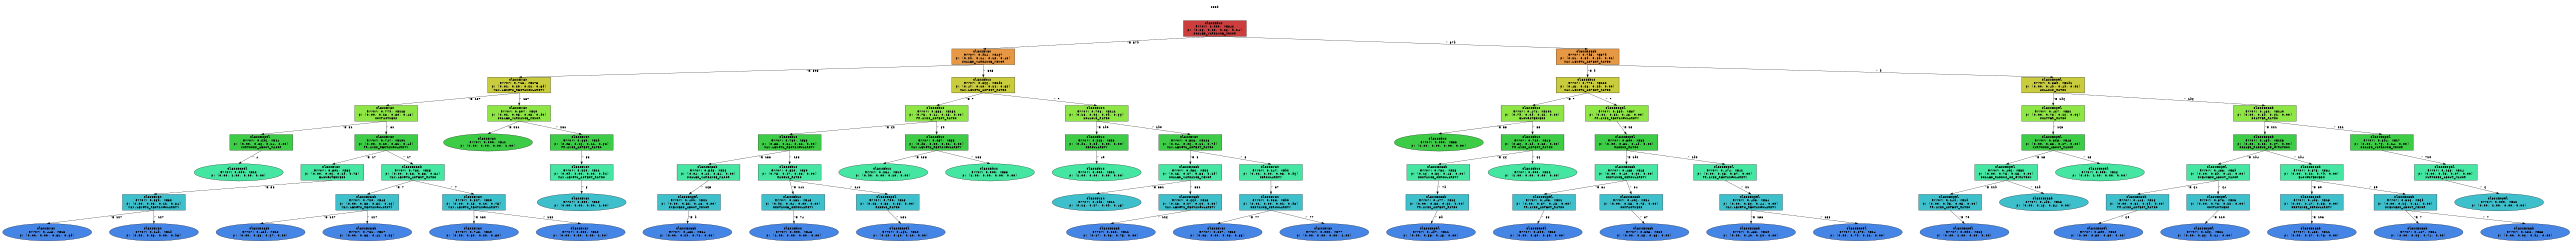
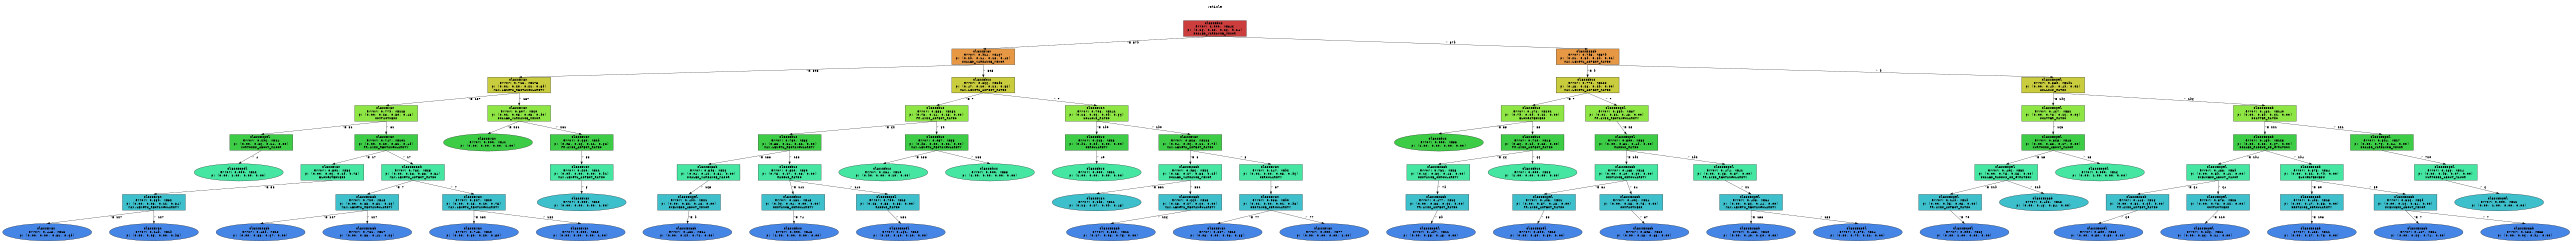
(1215, 7) -> (1215, 7)
